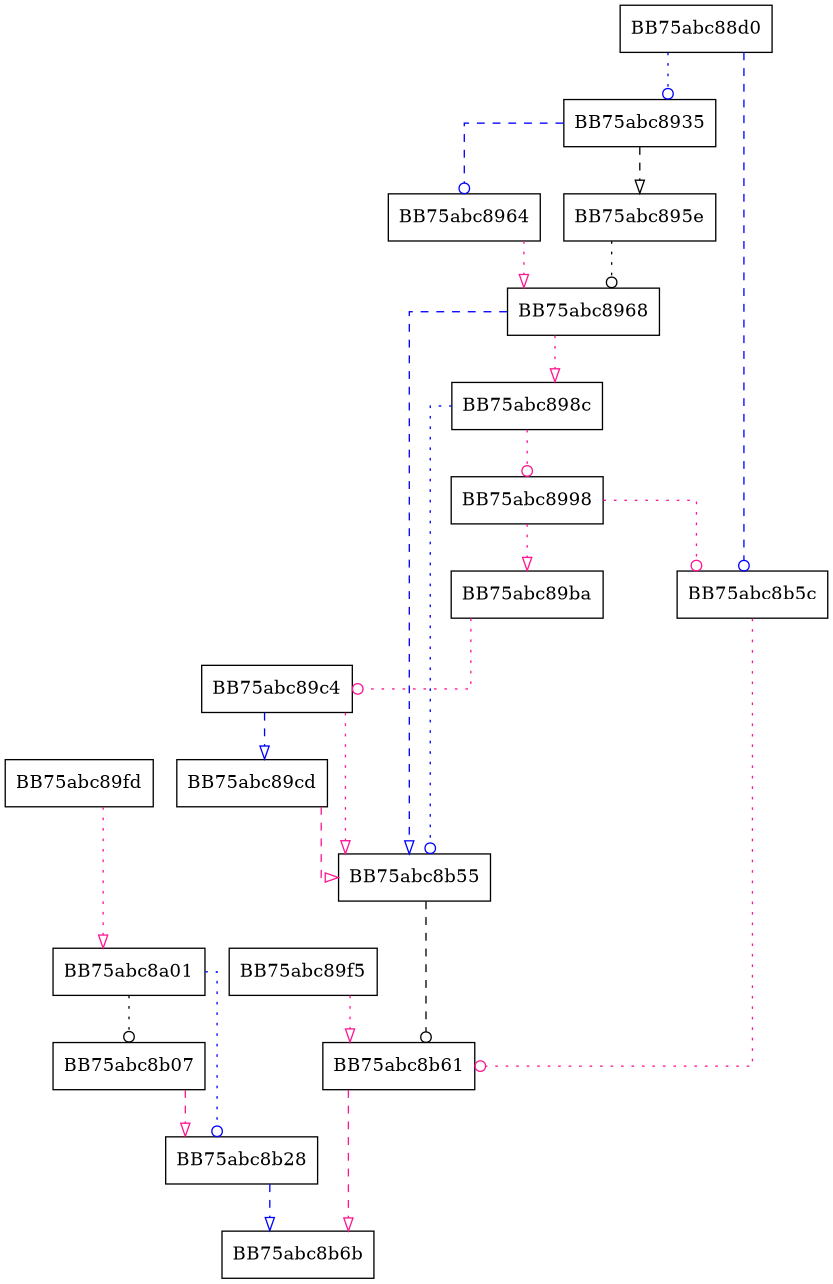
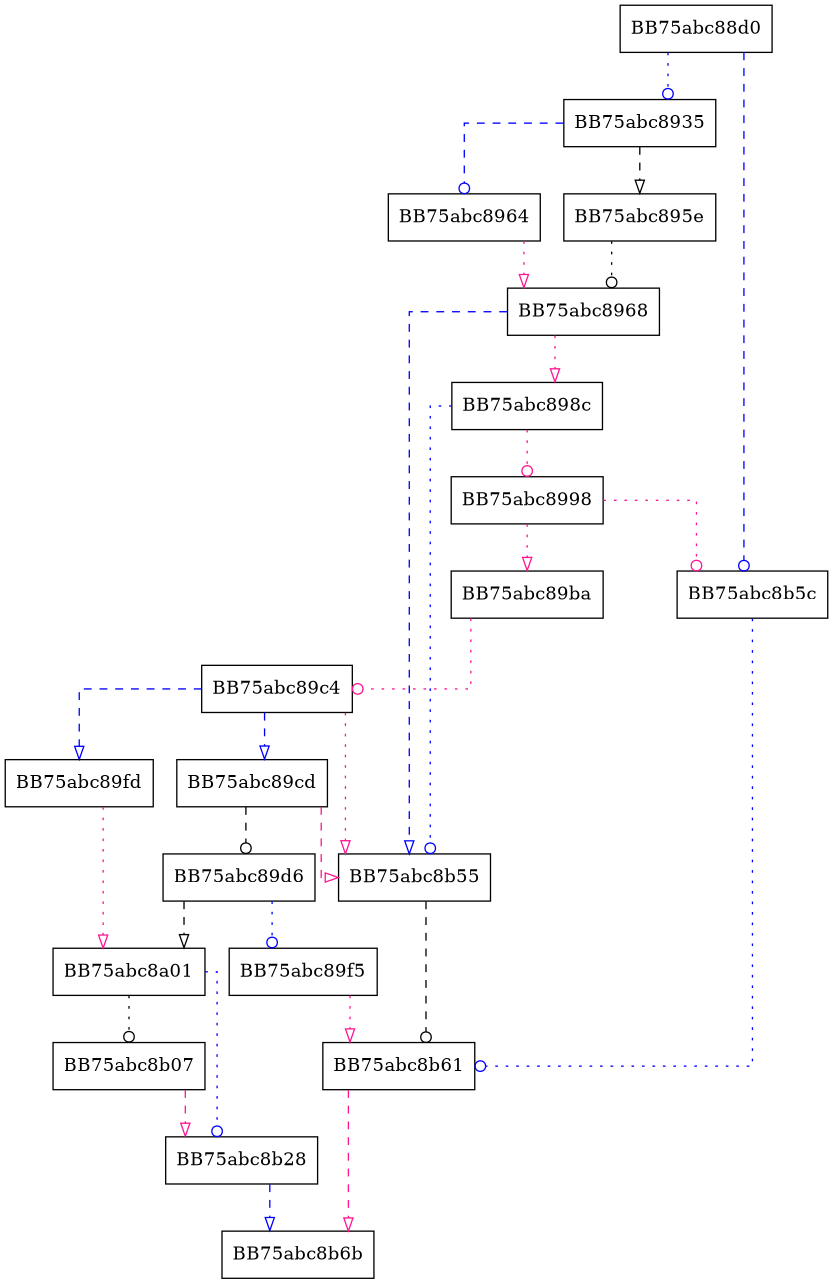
none -> (112, 689)
none -> (239, 878)
(752, 976) -> (752, 976)
